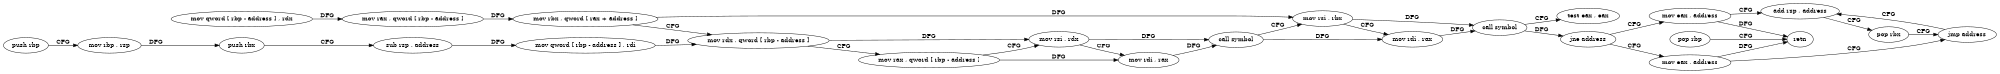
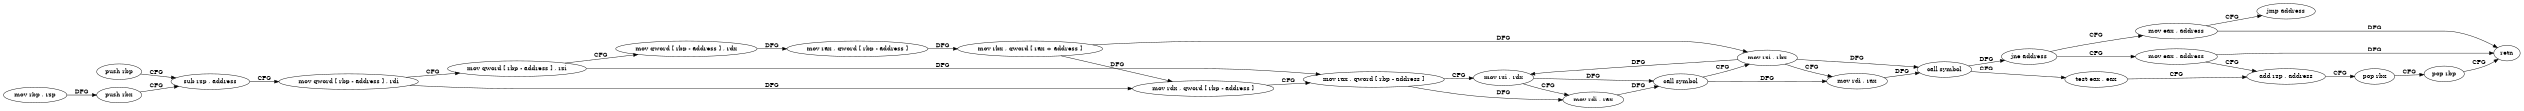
(1893, 20) -> (2185, 78)
(673, 26) -> (1117, 65)
(1921, 35) -> (2407, 75)
(927, 40) -> (1636, 66)
(498, 42) -> (264, 78)
(61, 45) -> (156, 76)
none -> (517, 69)
